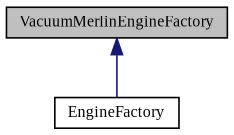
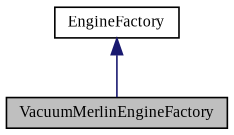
(117, 76) -> (117, 76)
